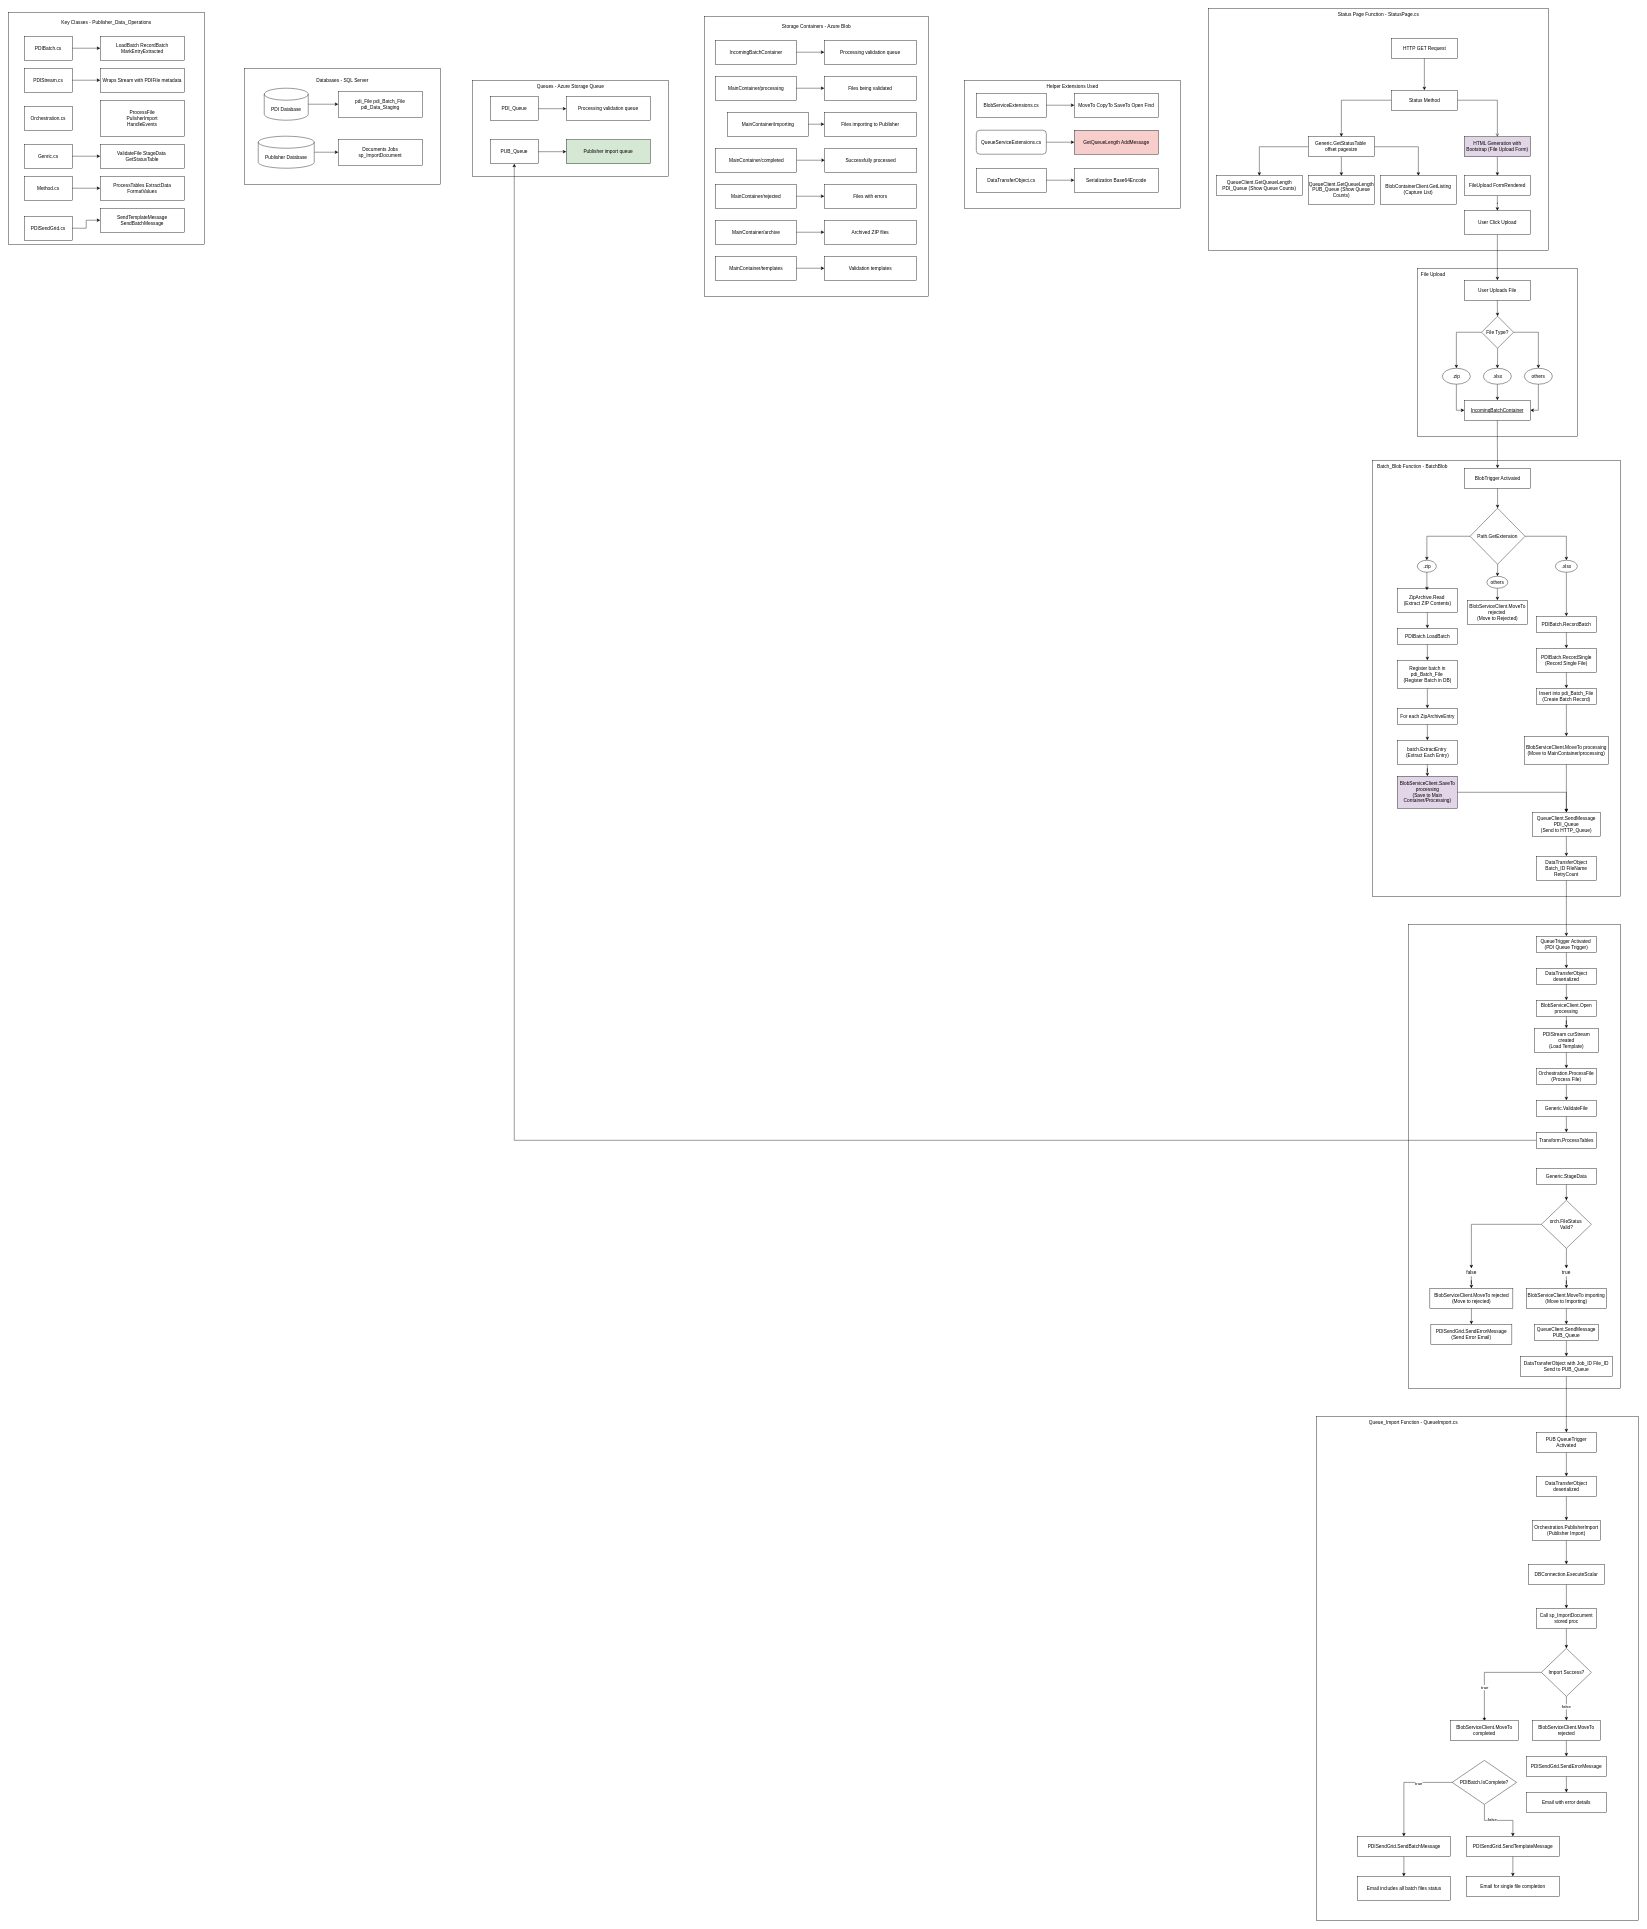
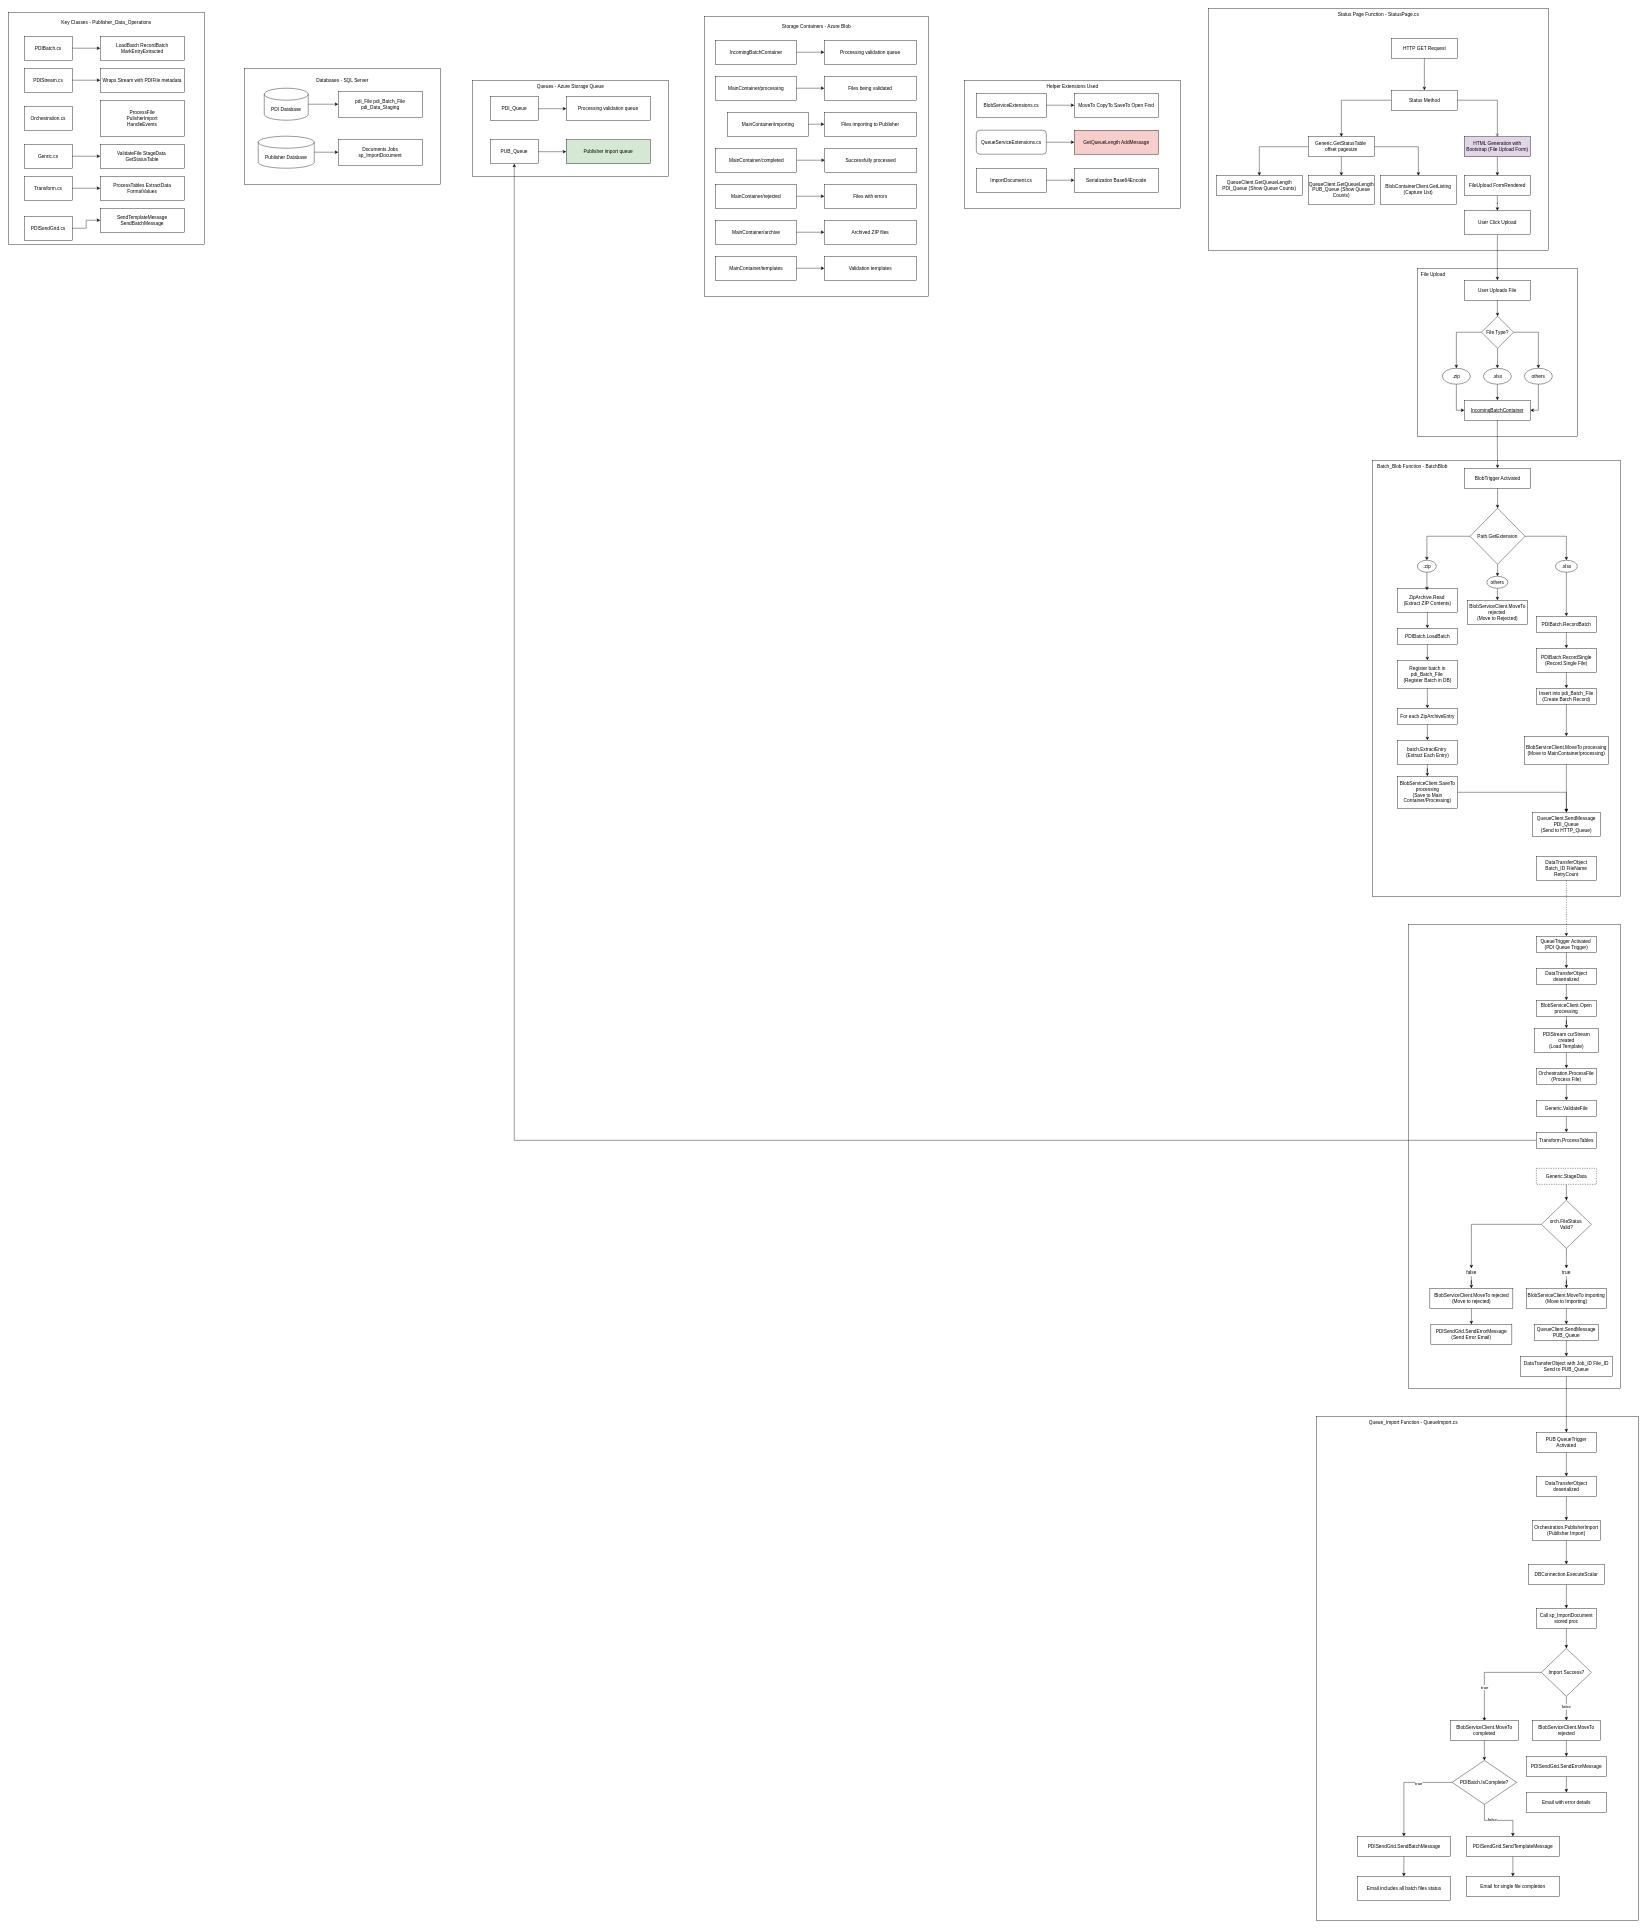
(1011, 180) -> (1011, 180)
(48, 188) -> (48, 188)
(1427, 792) -> (1427, 792)
(1566, 852) -> none
(1566, 906) -> (1566, 906)
(1566, 1176) -> (1566, 1176)
none -> (1484, 1756)
